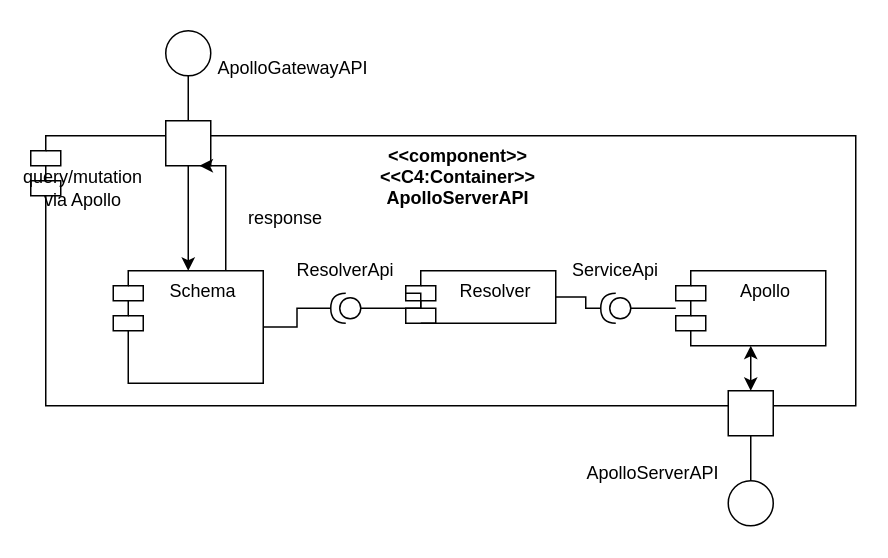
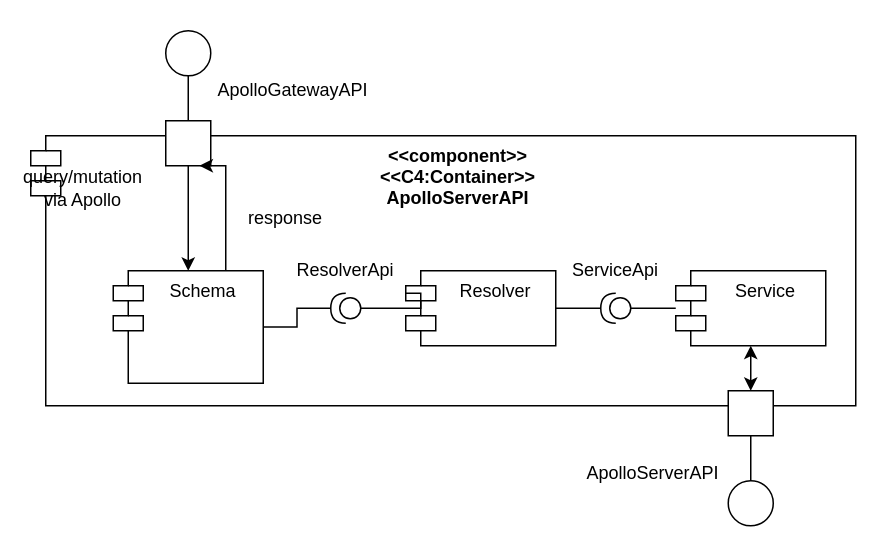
(293, 68) -> (293, 91)
(765, 291) -> (765, 291)
(481, 297) -> (481, 308)
